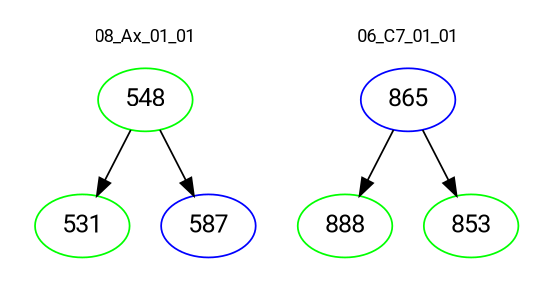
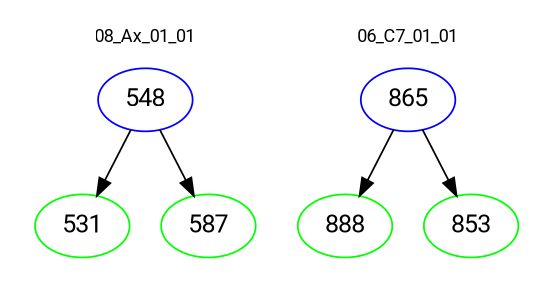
(145, 100) -> (145, 100)
(208, 226) -> (208, 226)
